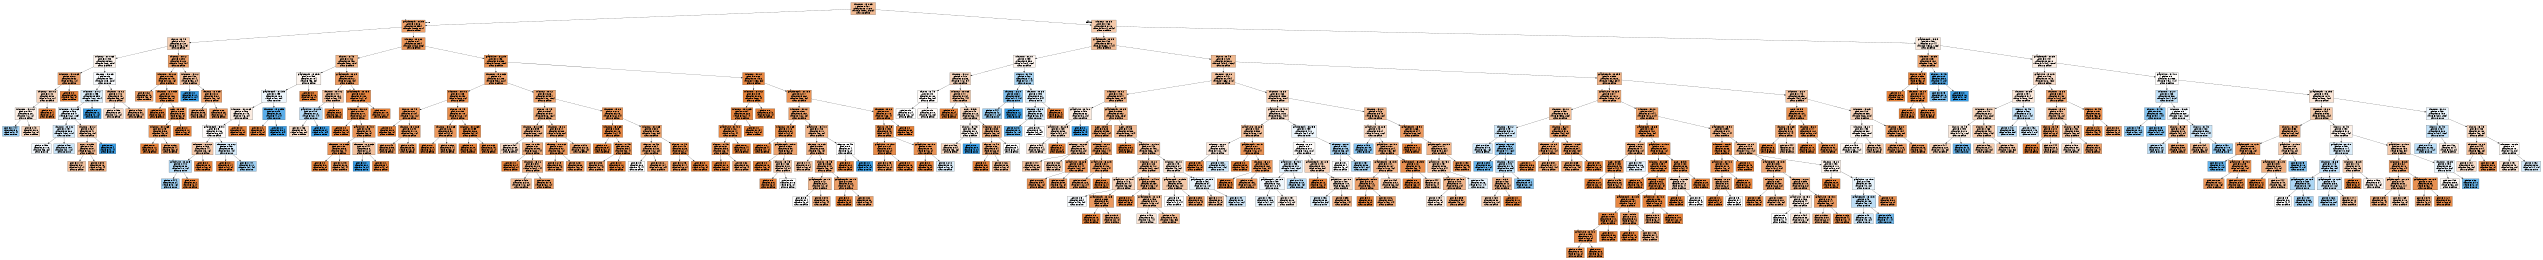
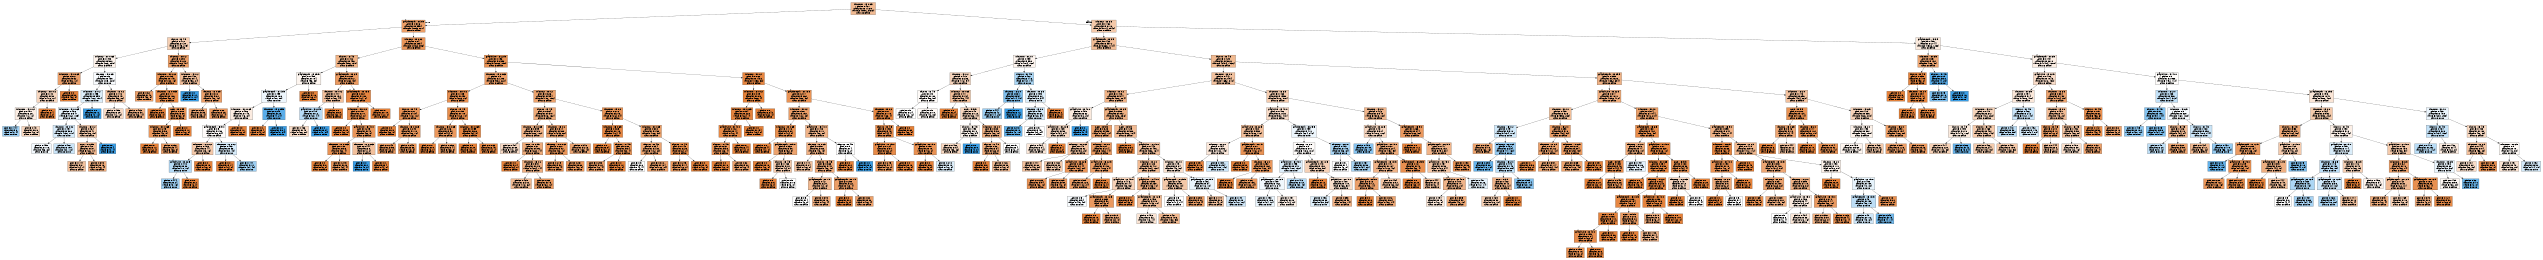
(1483, 149) -> (1483, 149)
